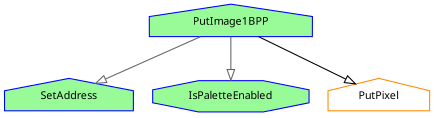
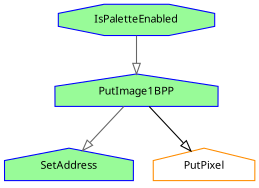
(231, 53) -> (137, 49)
